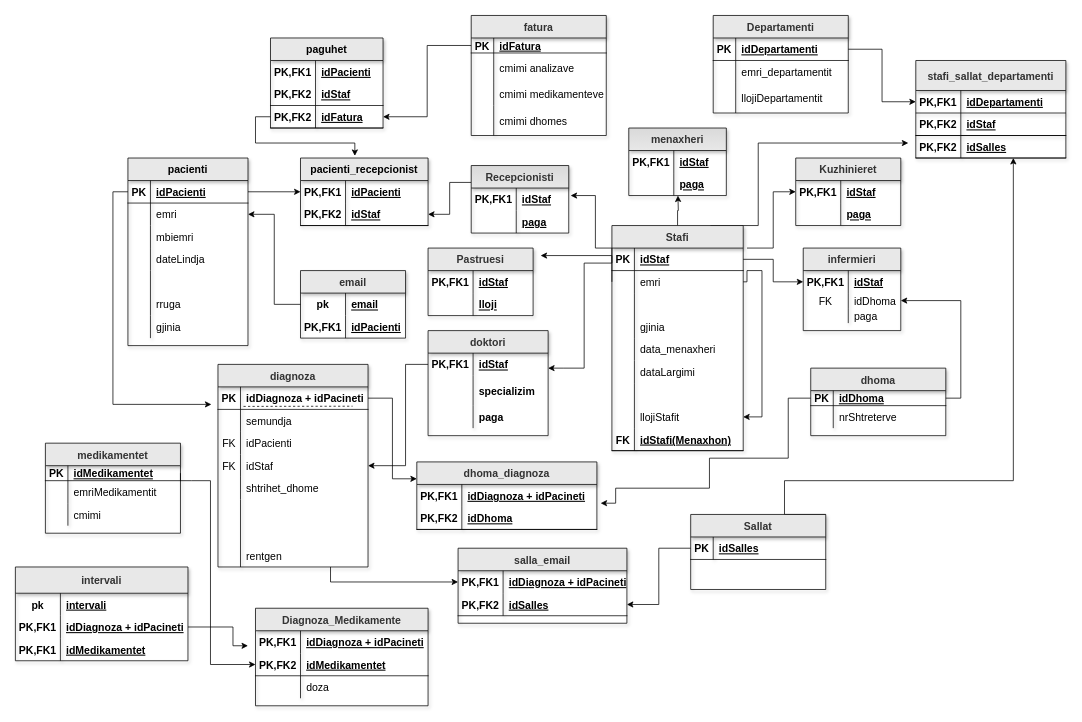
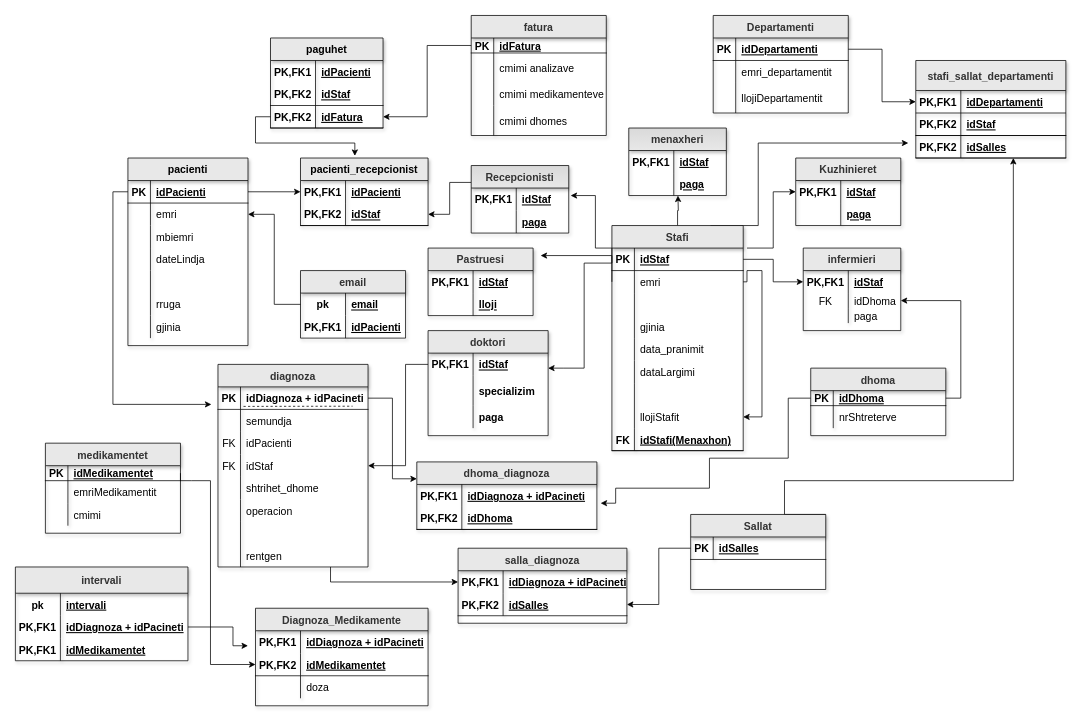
(680, 350) -> (675, 350)
none -> (304, 510)
(542, 560) -> (542, 560)
